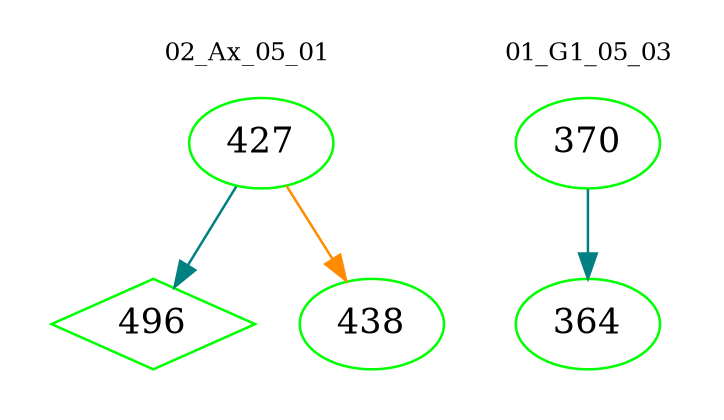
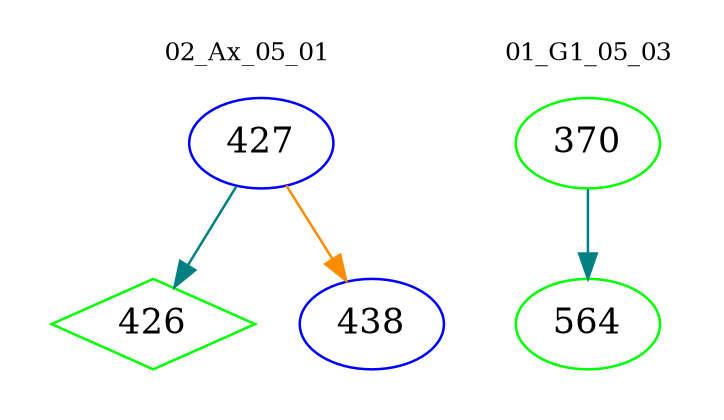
(261, 143) -> (261, 143)
(153, 324) -> (153, 324)
(372, 324) -> (372, 324)
(588, 324) -> (588, 324)
